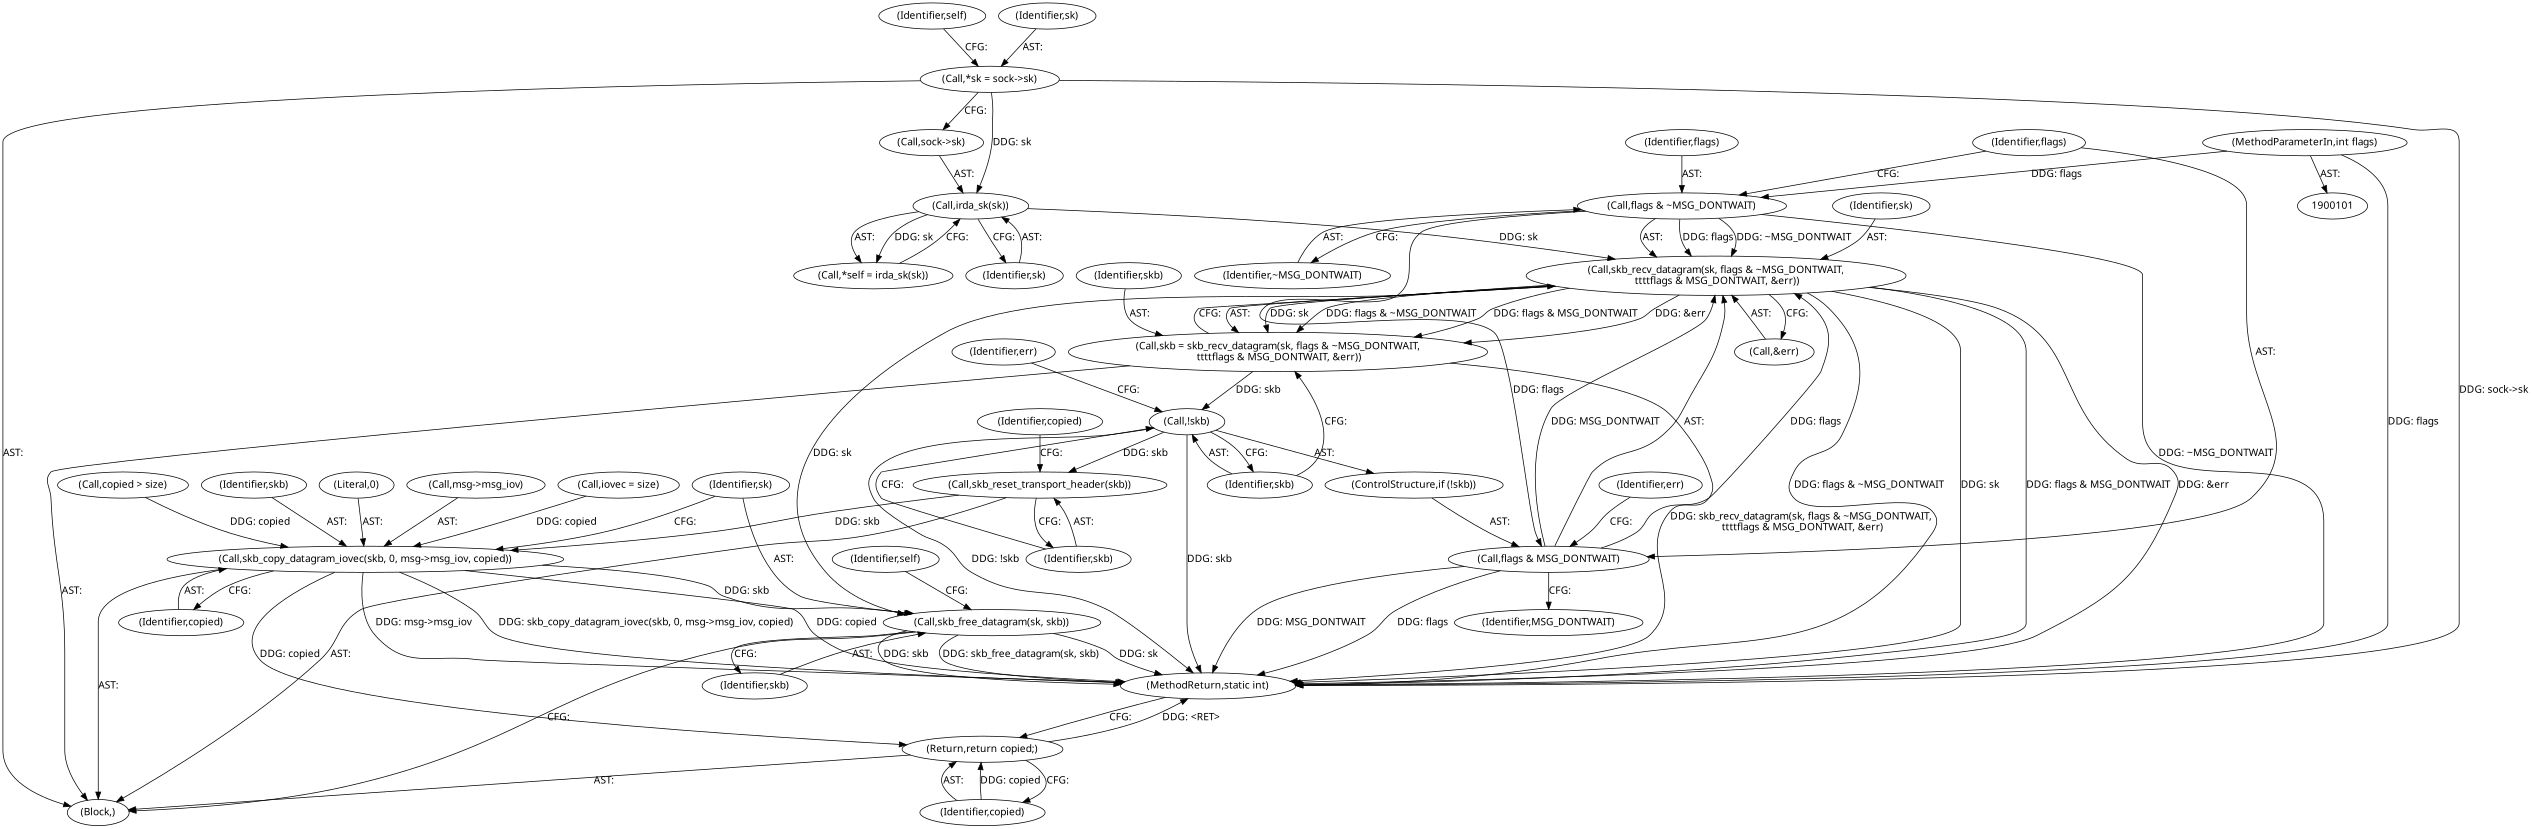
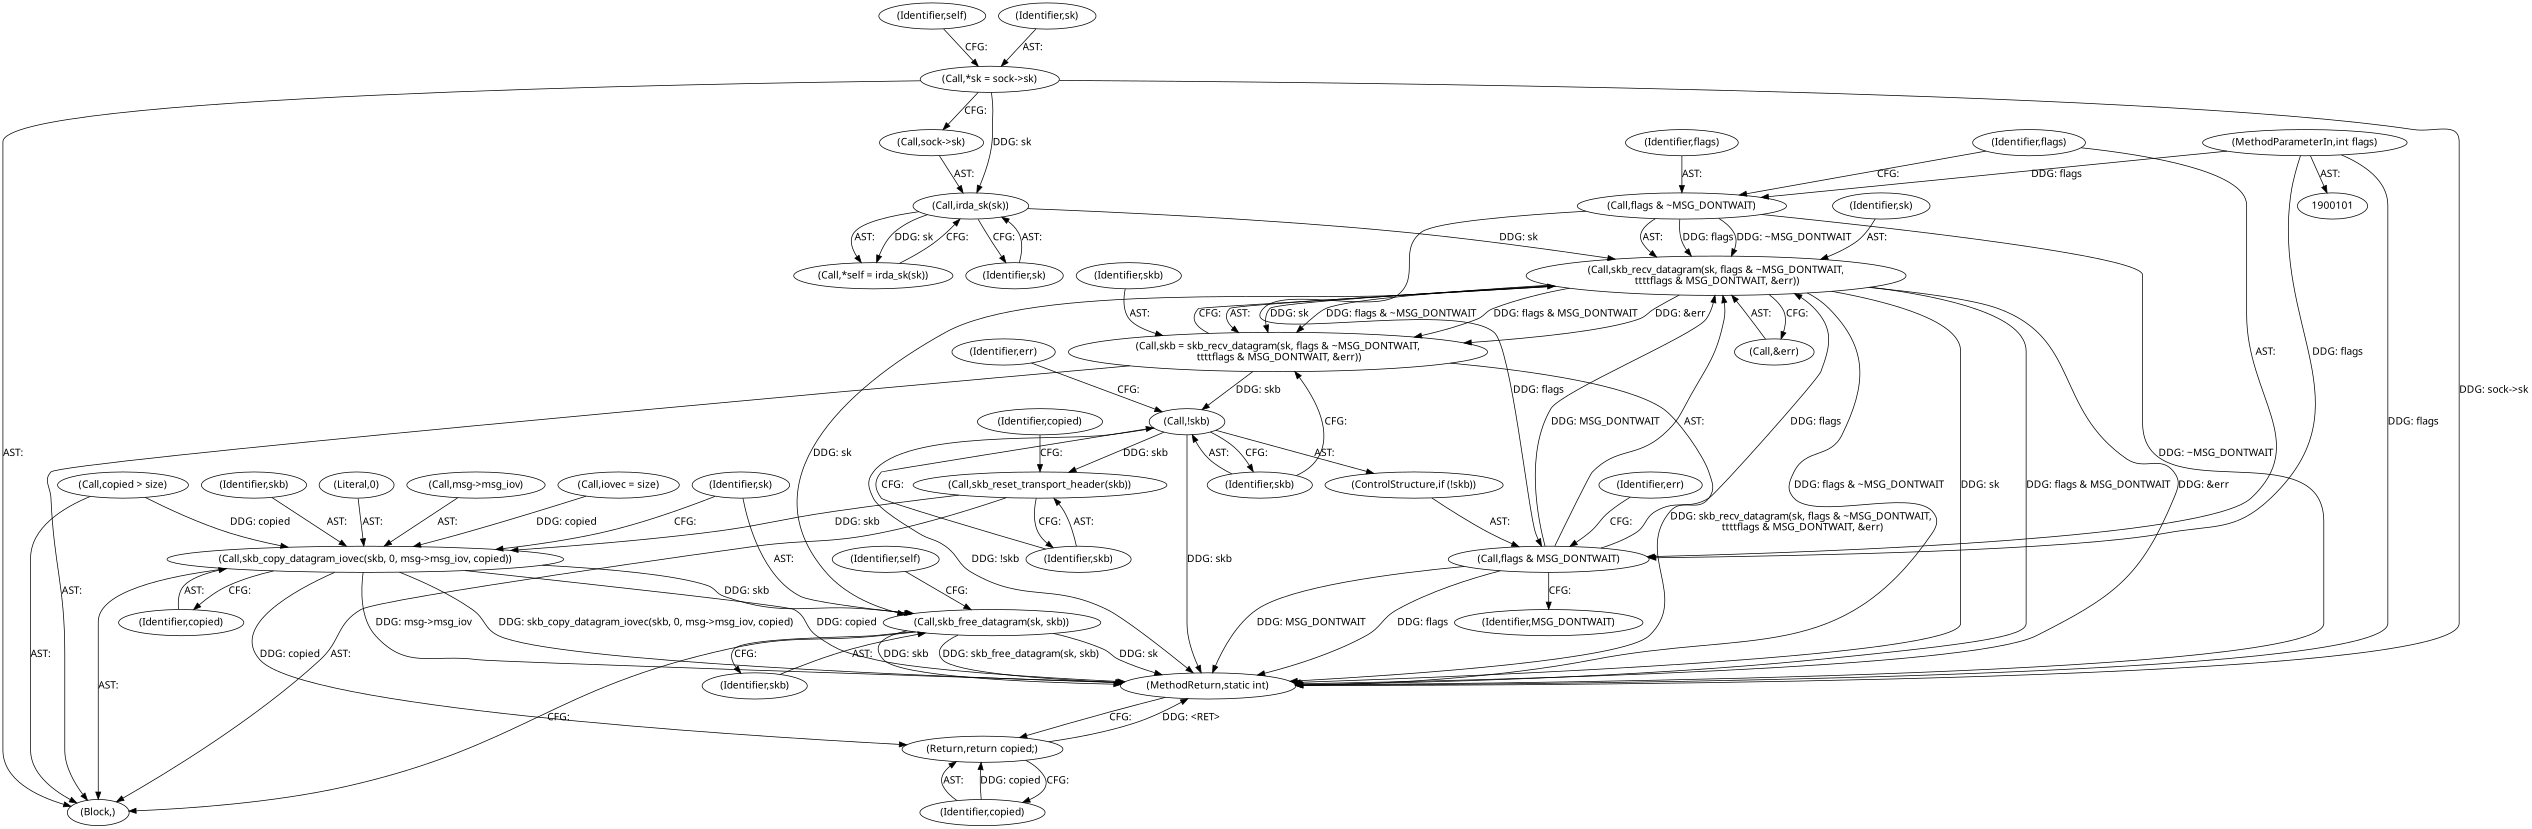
(1293, 276) -> none
none -> (2147, 536)
(523, 782) -> (31, 642)
